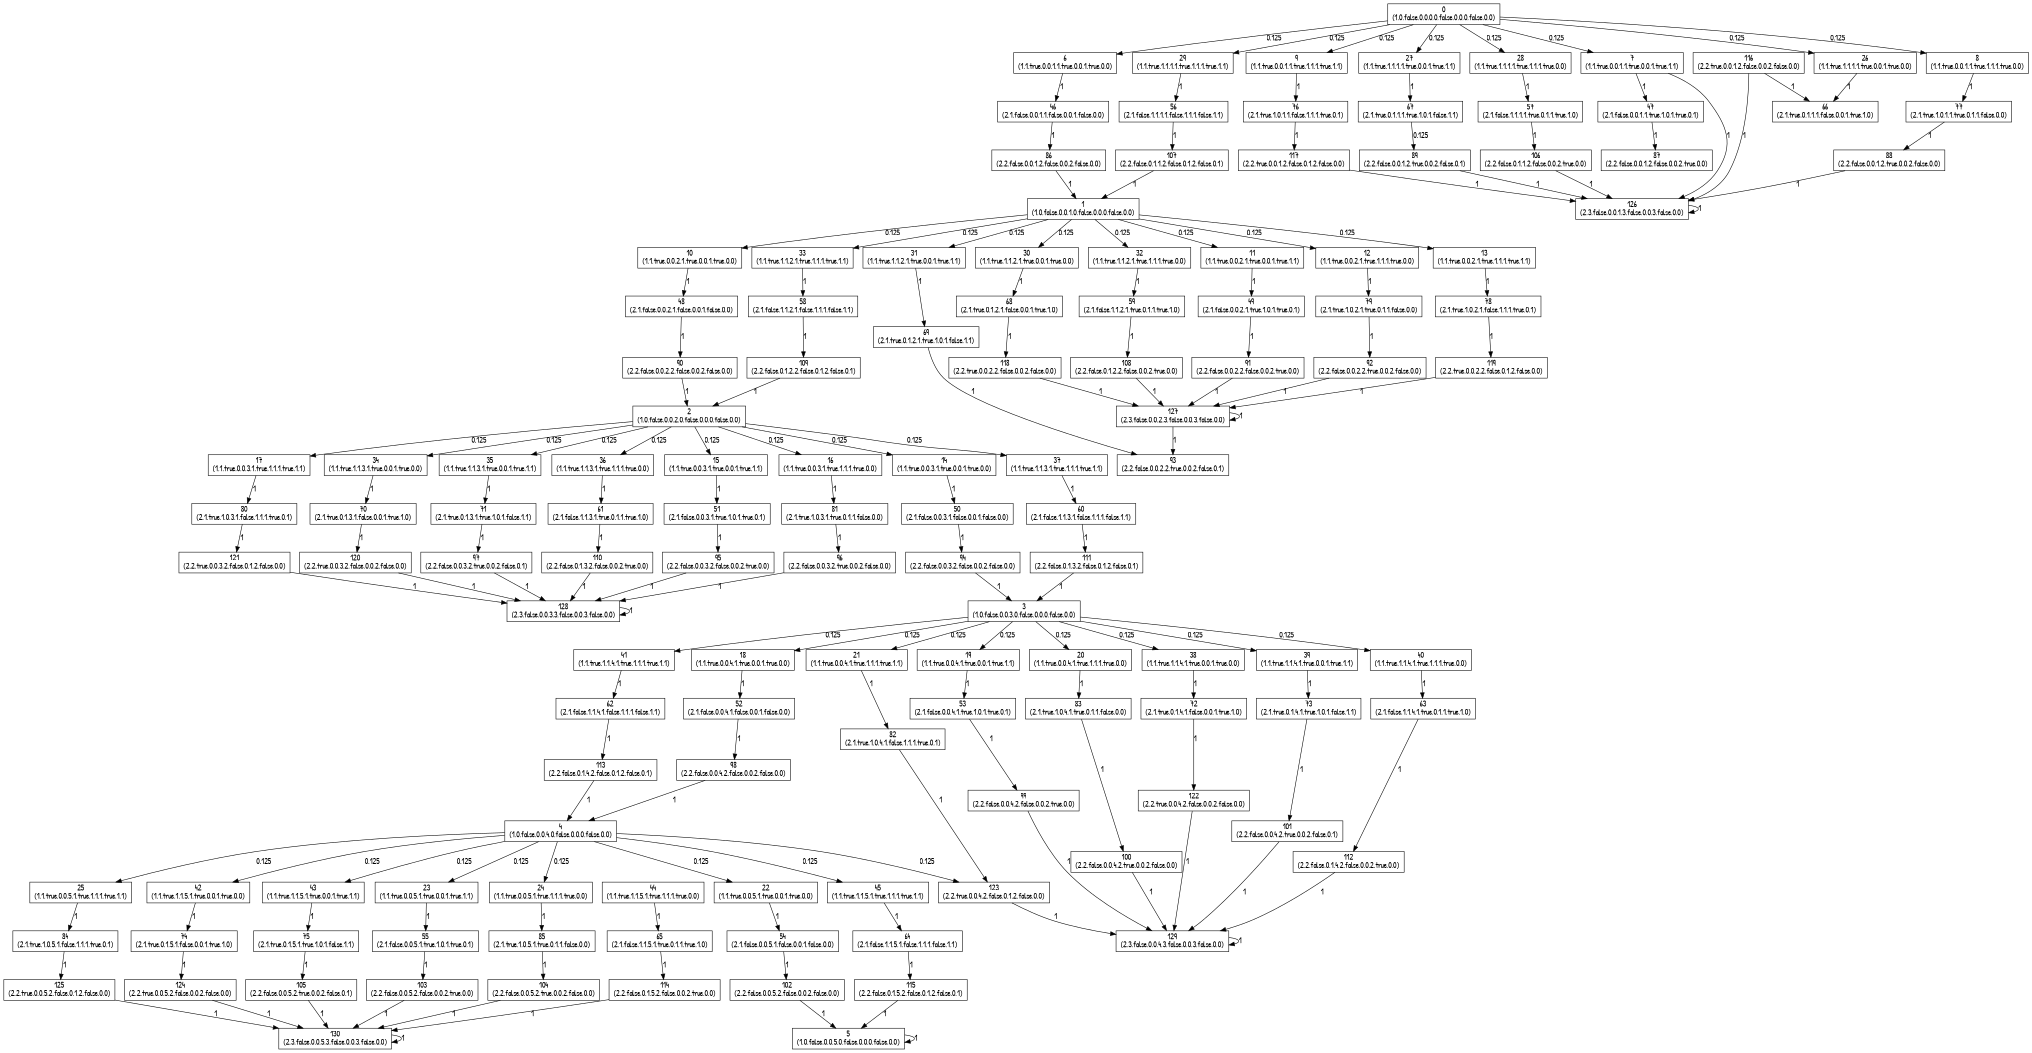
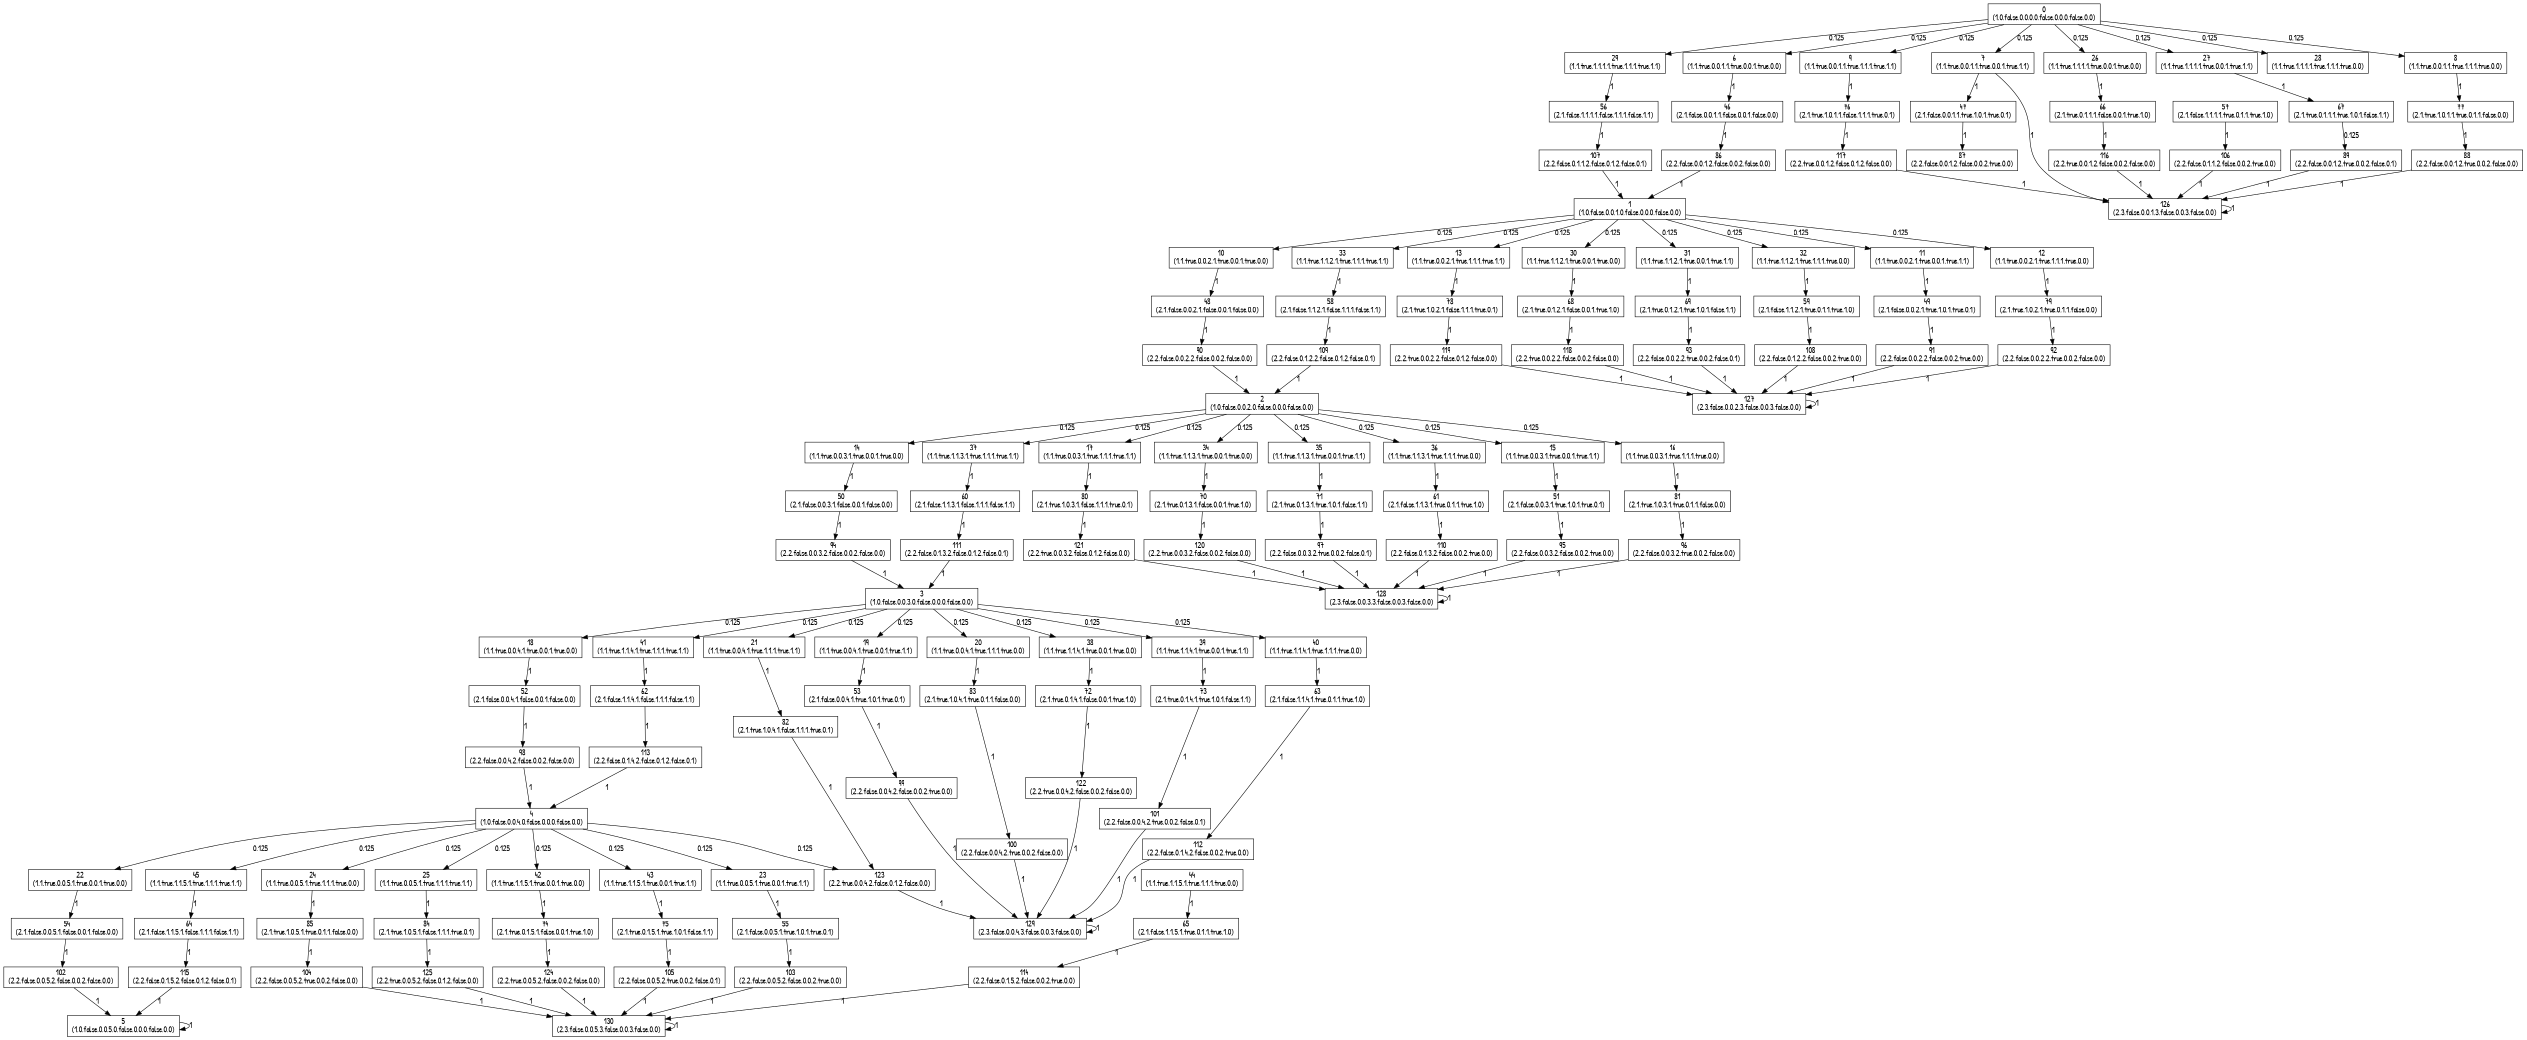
(1525, 84) -> none
(1785, 86) -> (2103, 133)
(1173, 438) -> (1717, 378)
